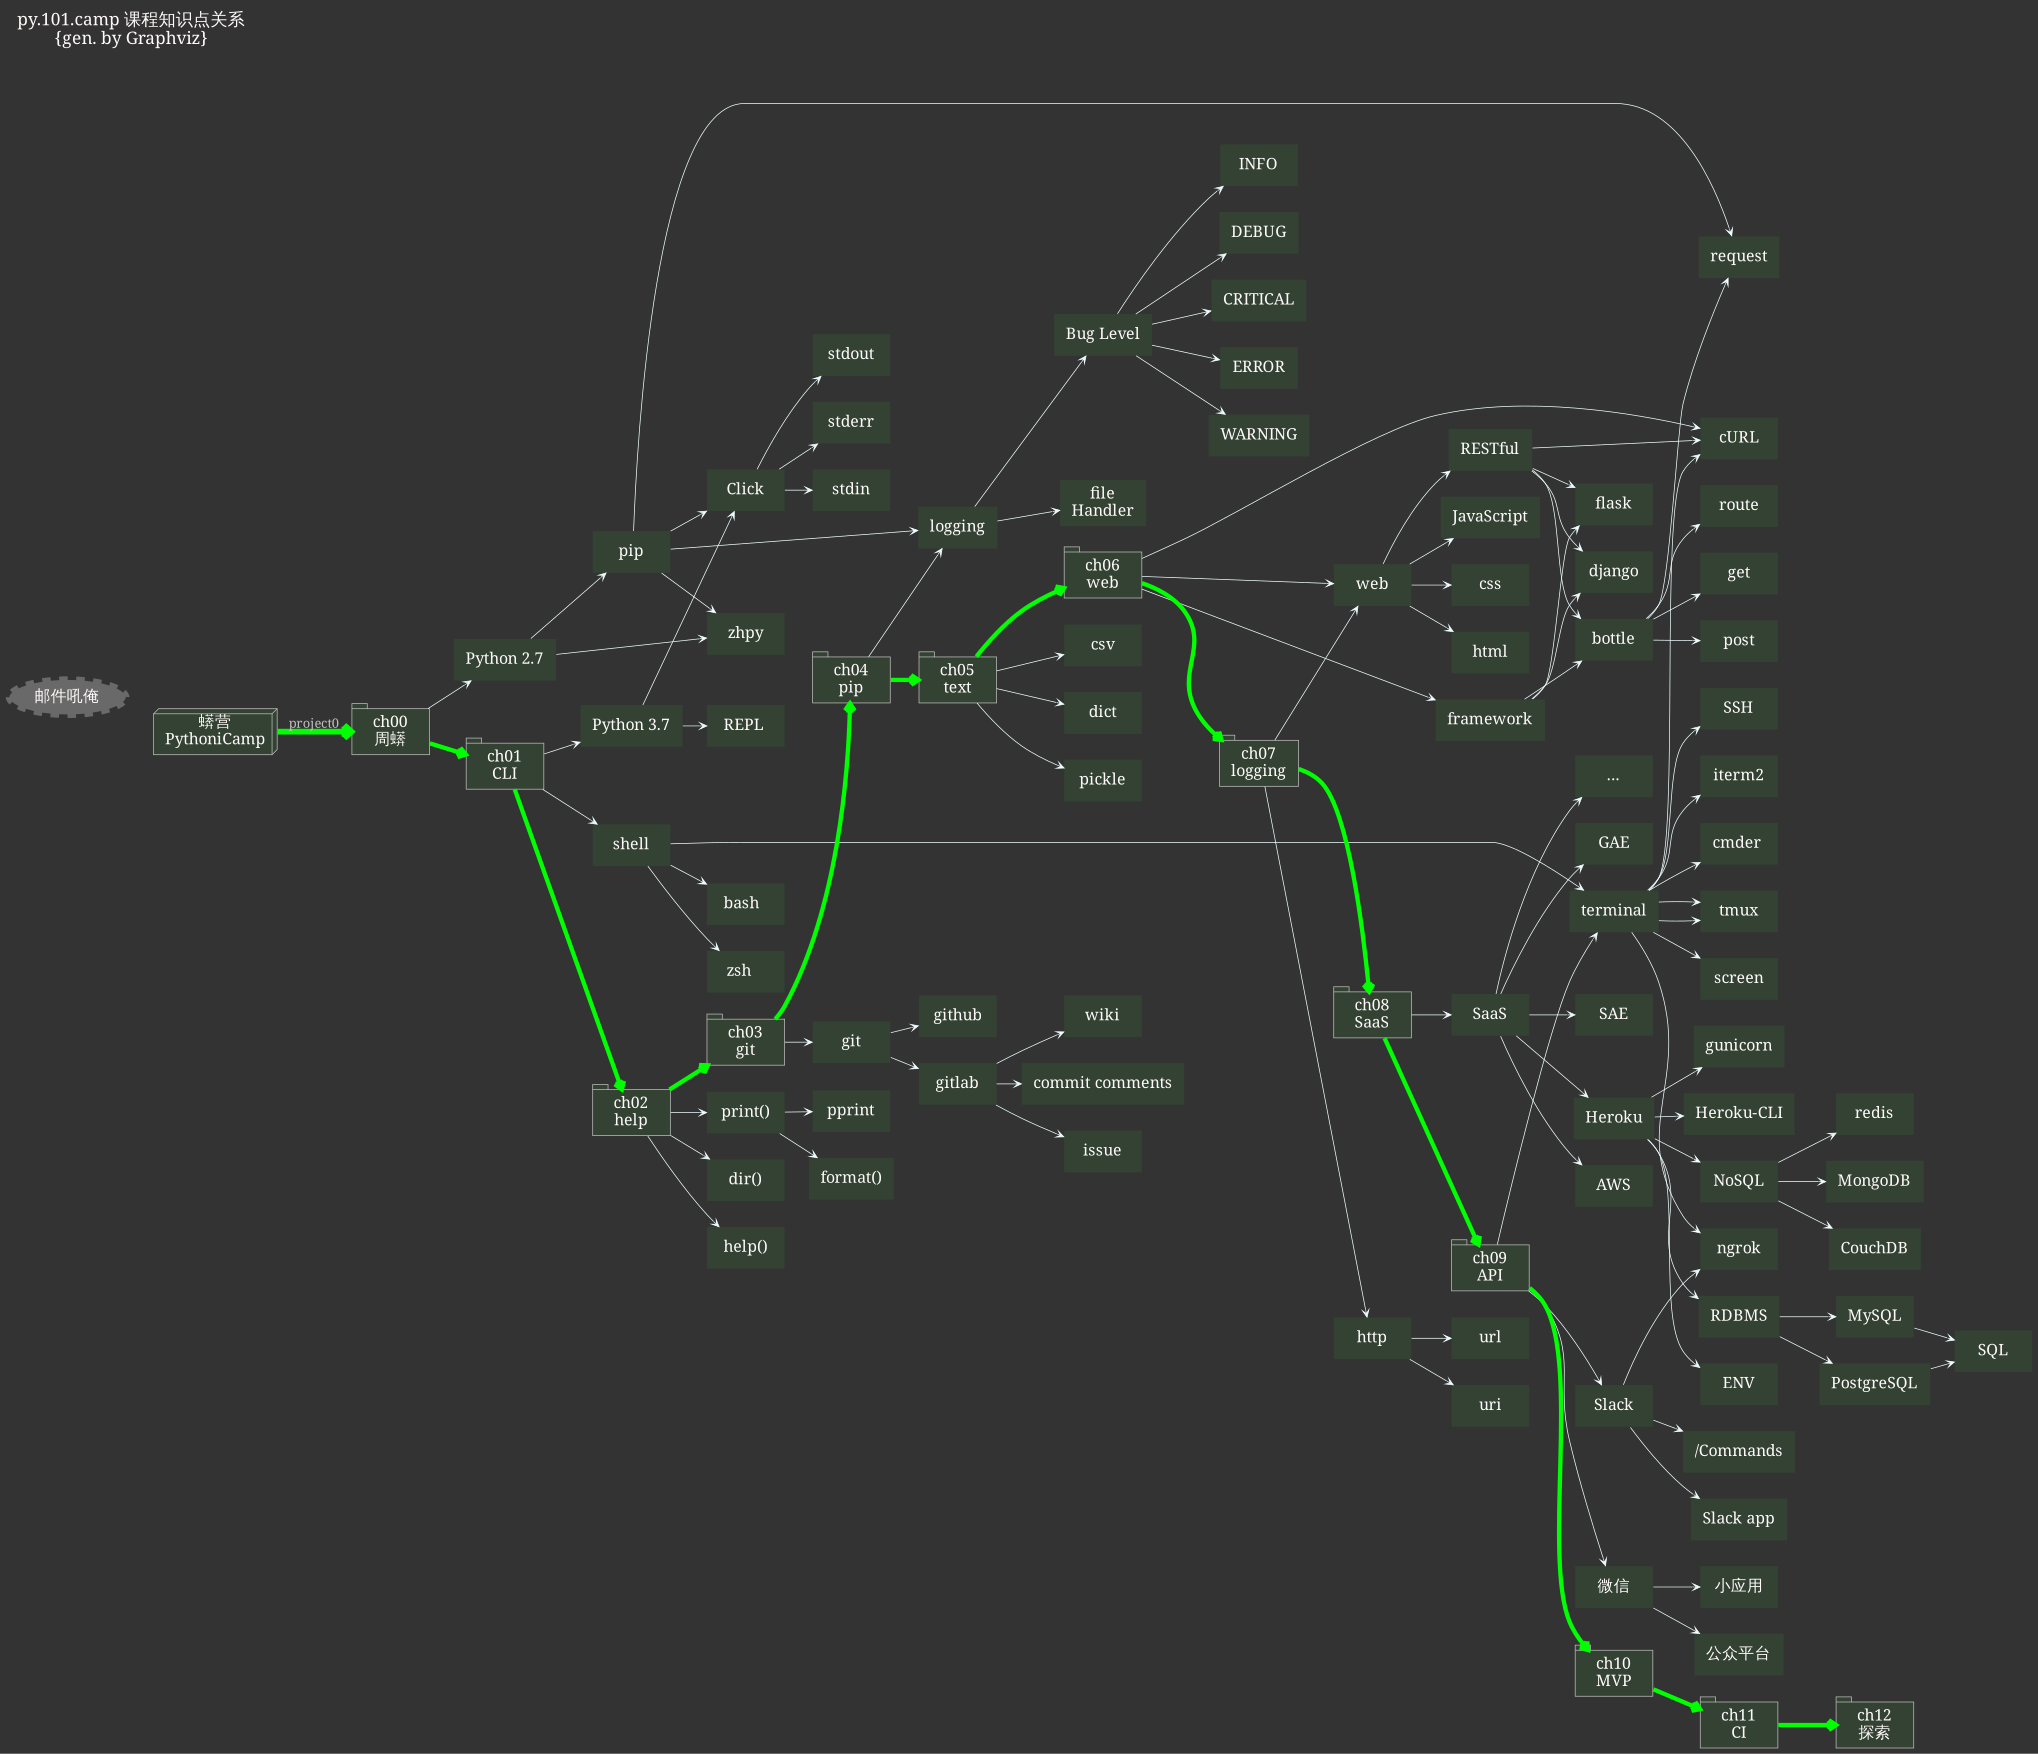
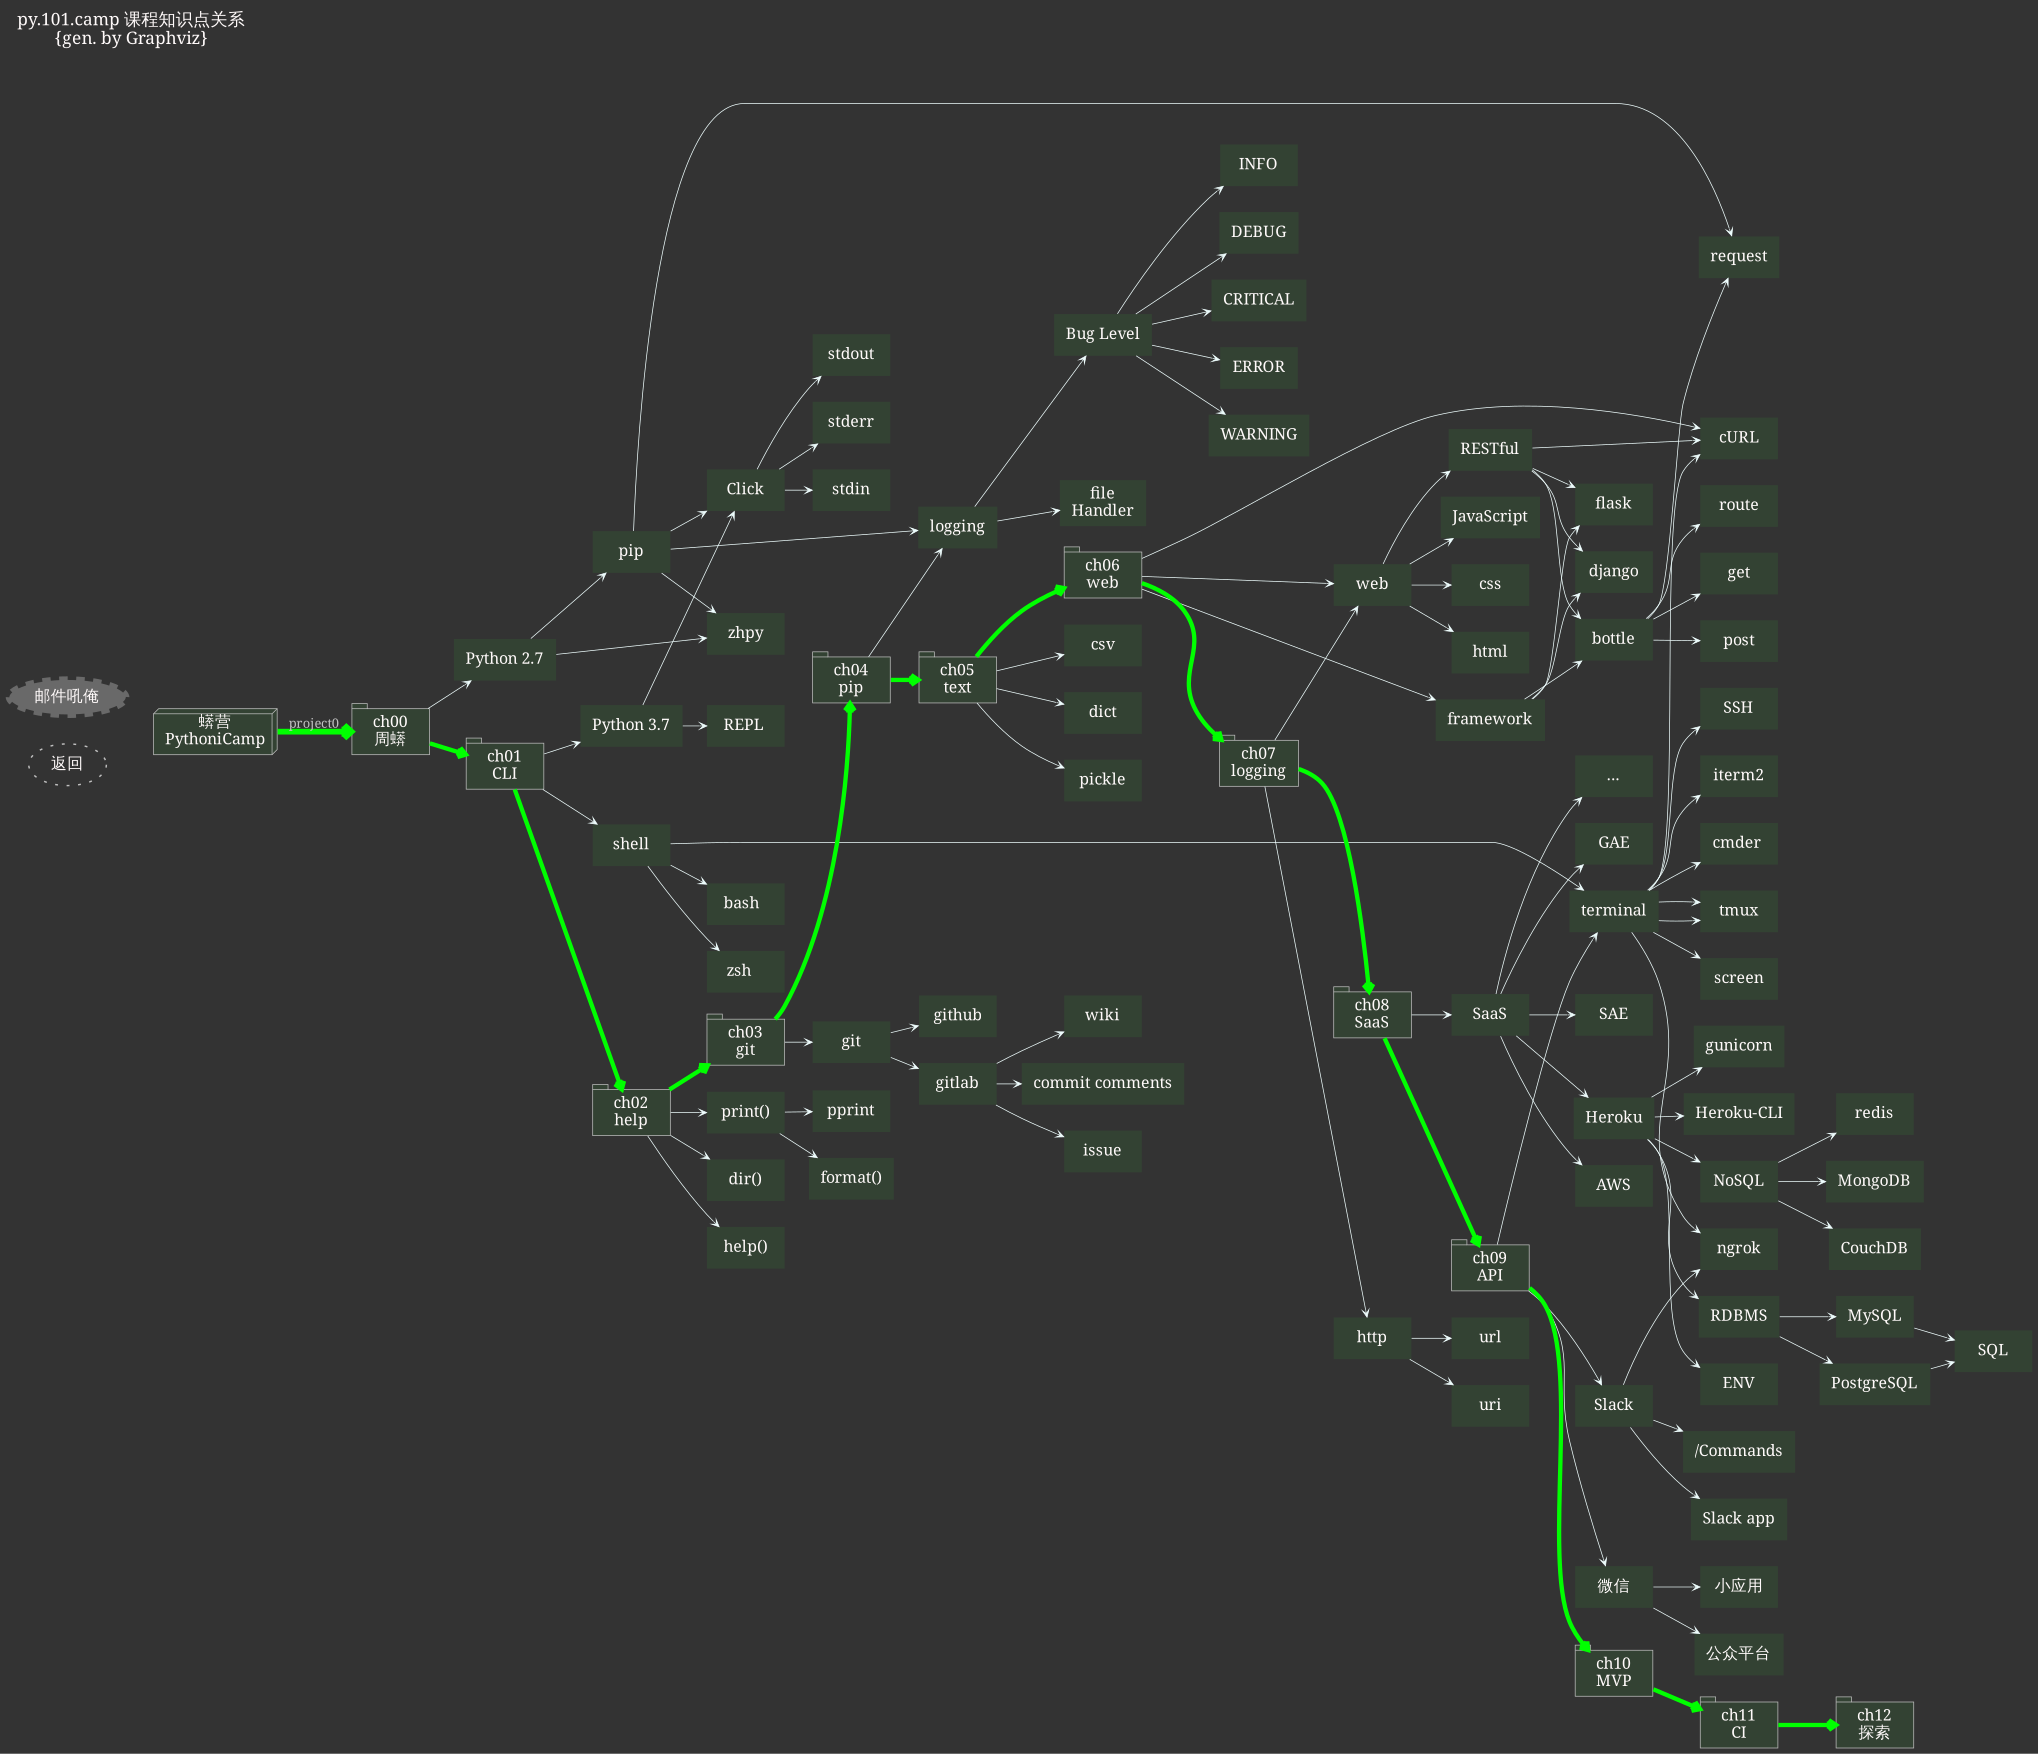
none -> (68, 765)
